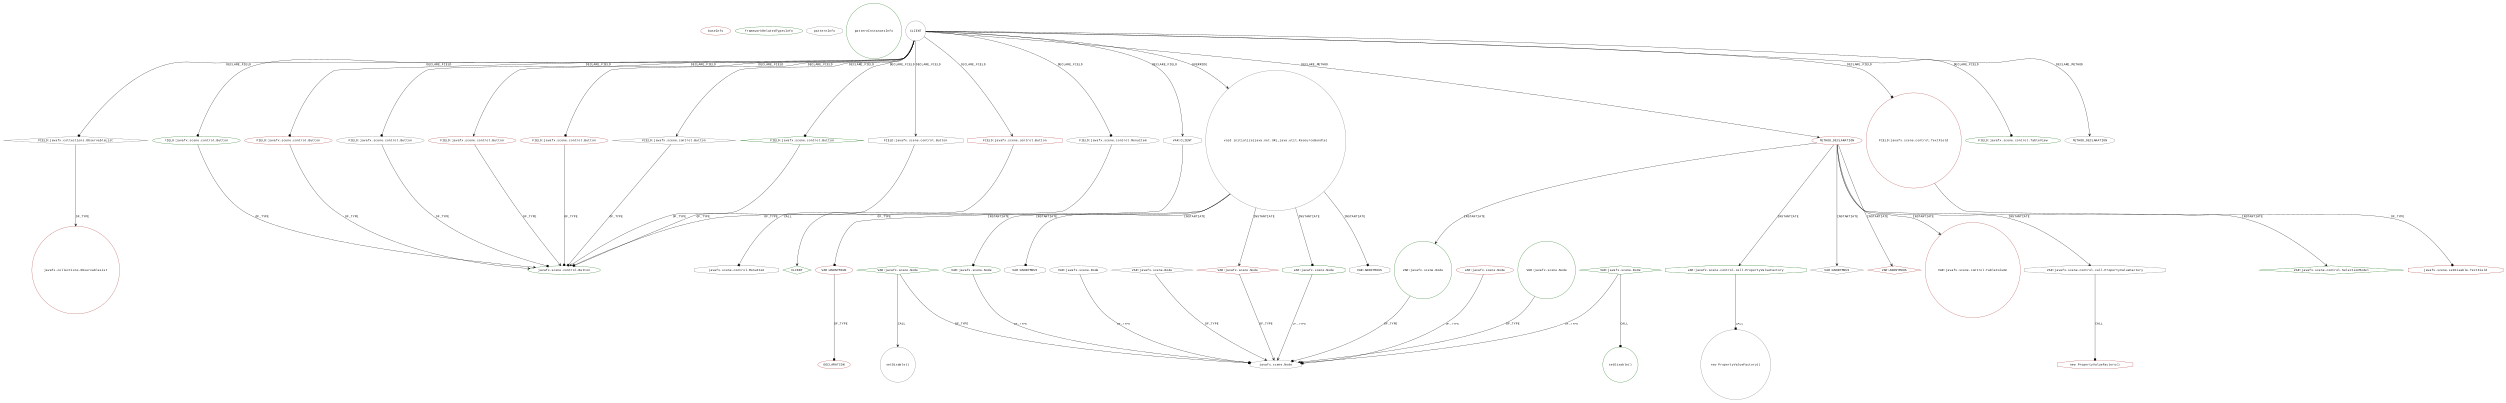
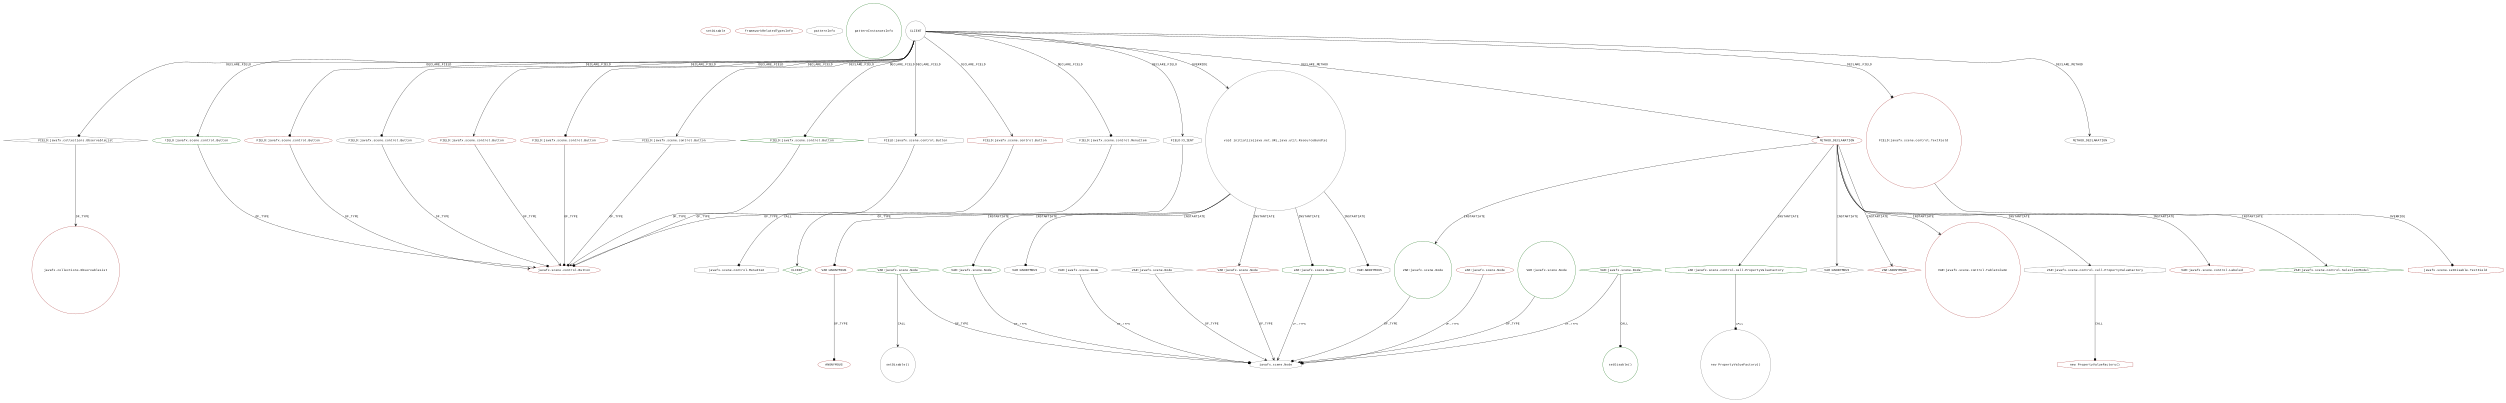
(716, 31) -> (716, 31)
(769, 31) -> (769, 31)
(1182, 140) -> (1182, 140)
(2013, 140) -> none
(2398, 217) -> (2398, 217)
(564, 270) -> (564, 270)
none -> (2212, 270)
(834, 365) -> (834, 365)
